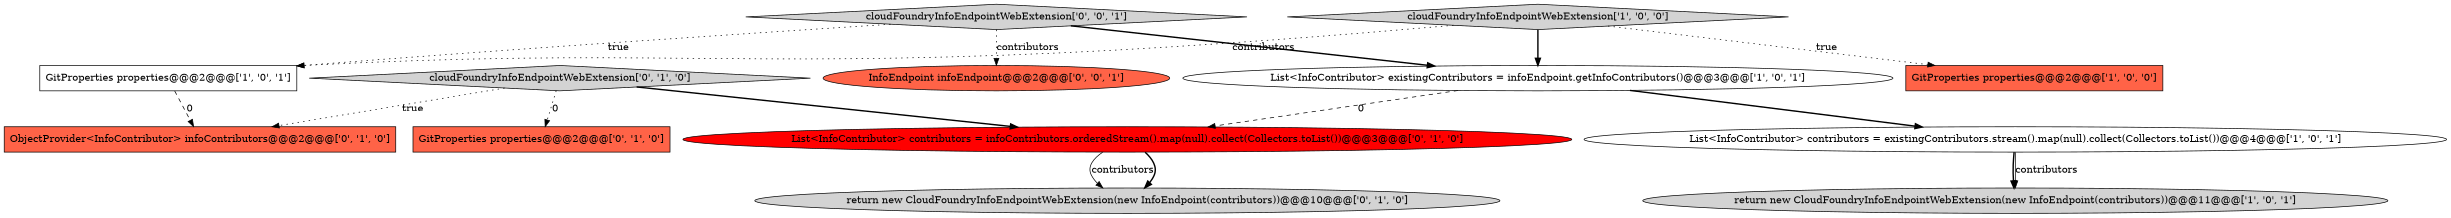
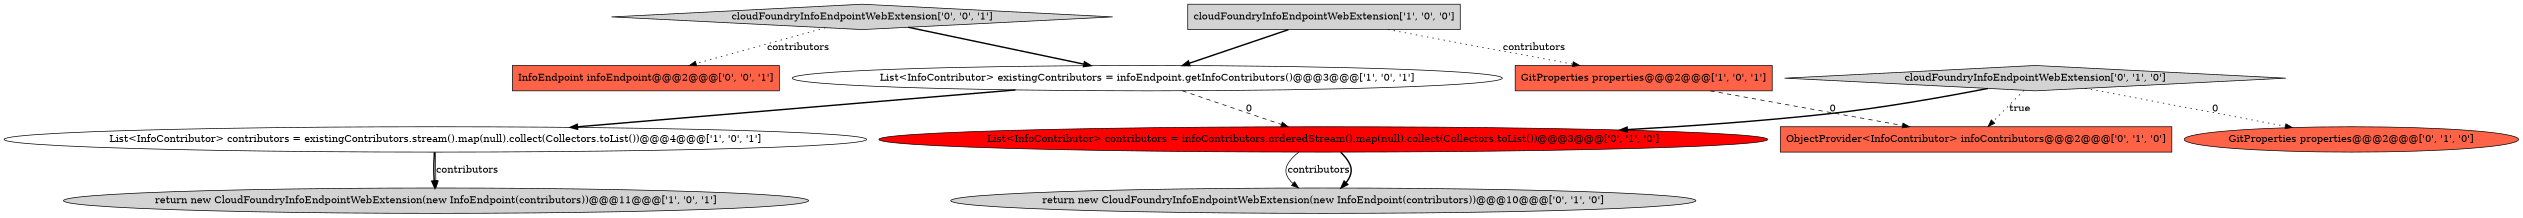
(1538, 17) -> (1324, 17)
(597, 44) -> none
(168, 78) -> (1644, 78)
(996, 78) -> (646, 78)
(2034, 78) -> none
(542, 139) -> (2351, 139)
